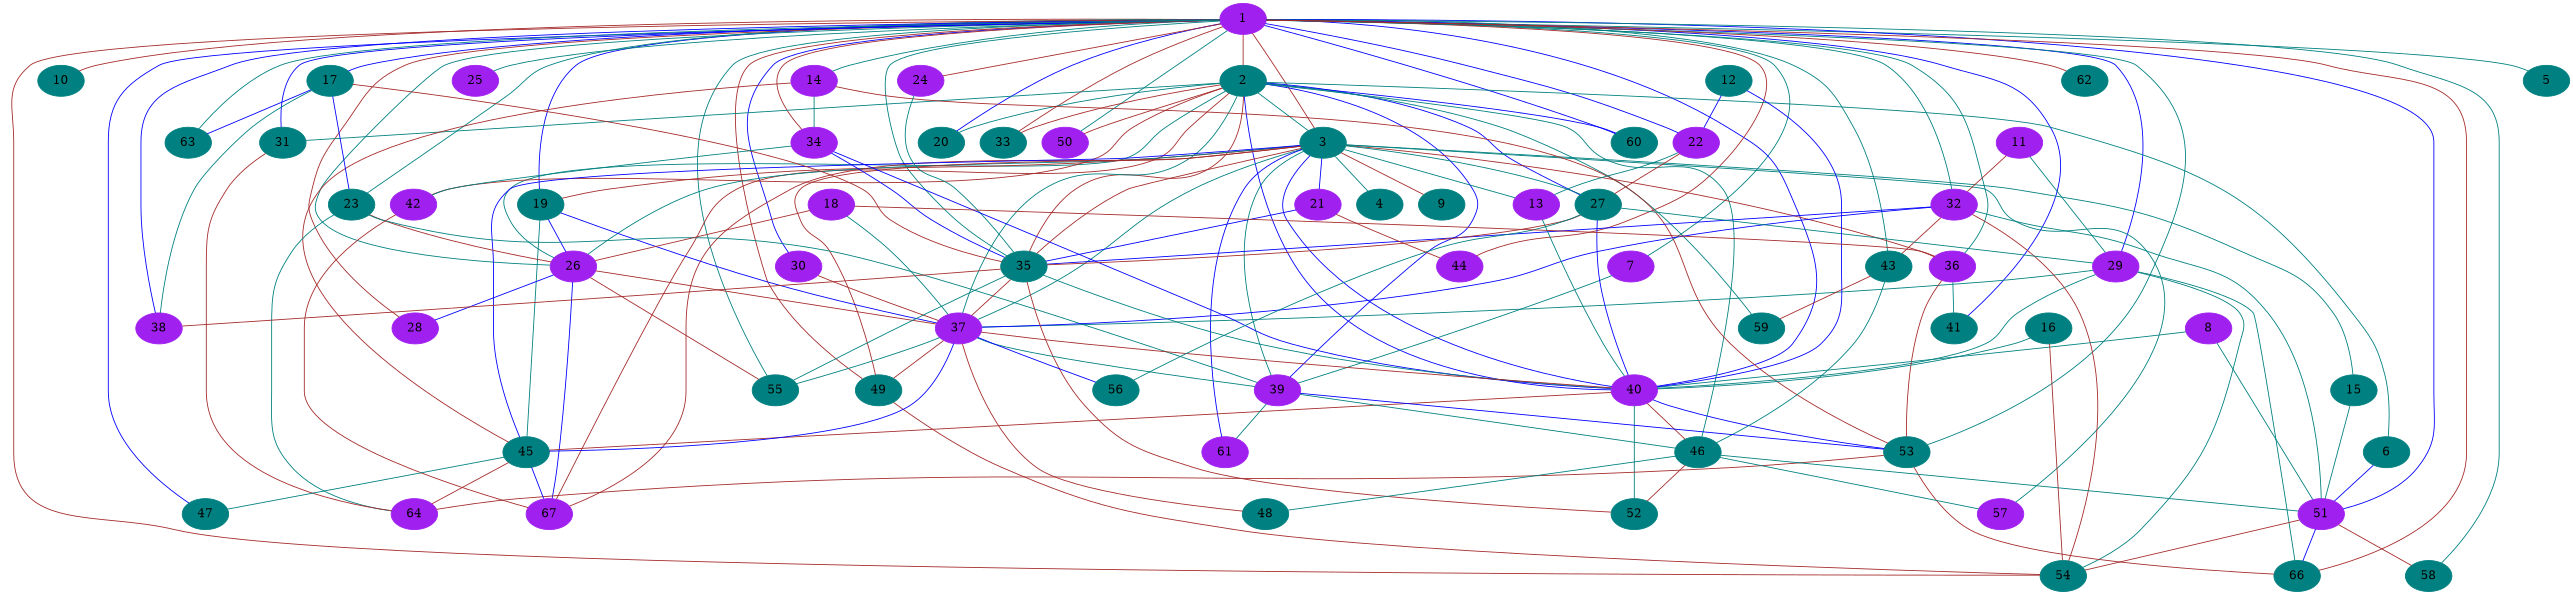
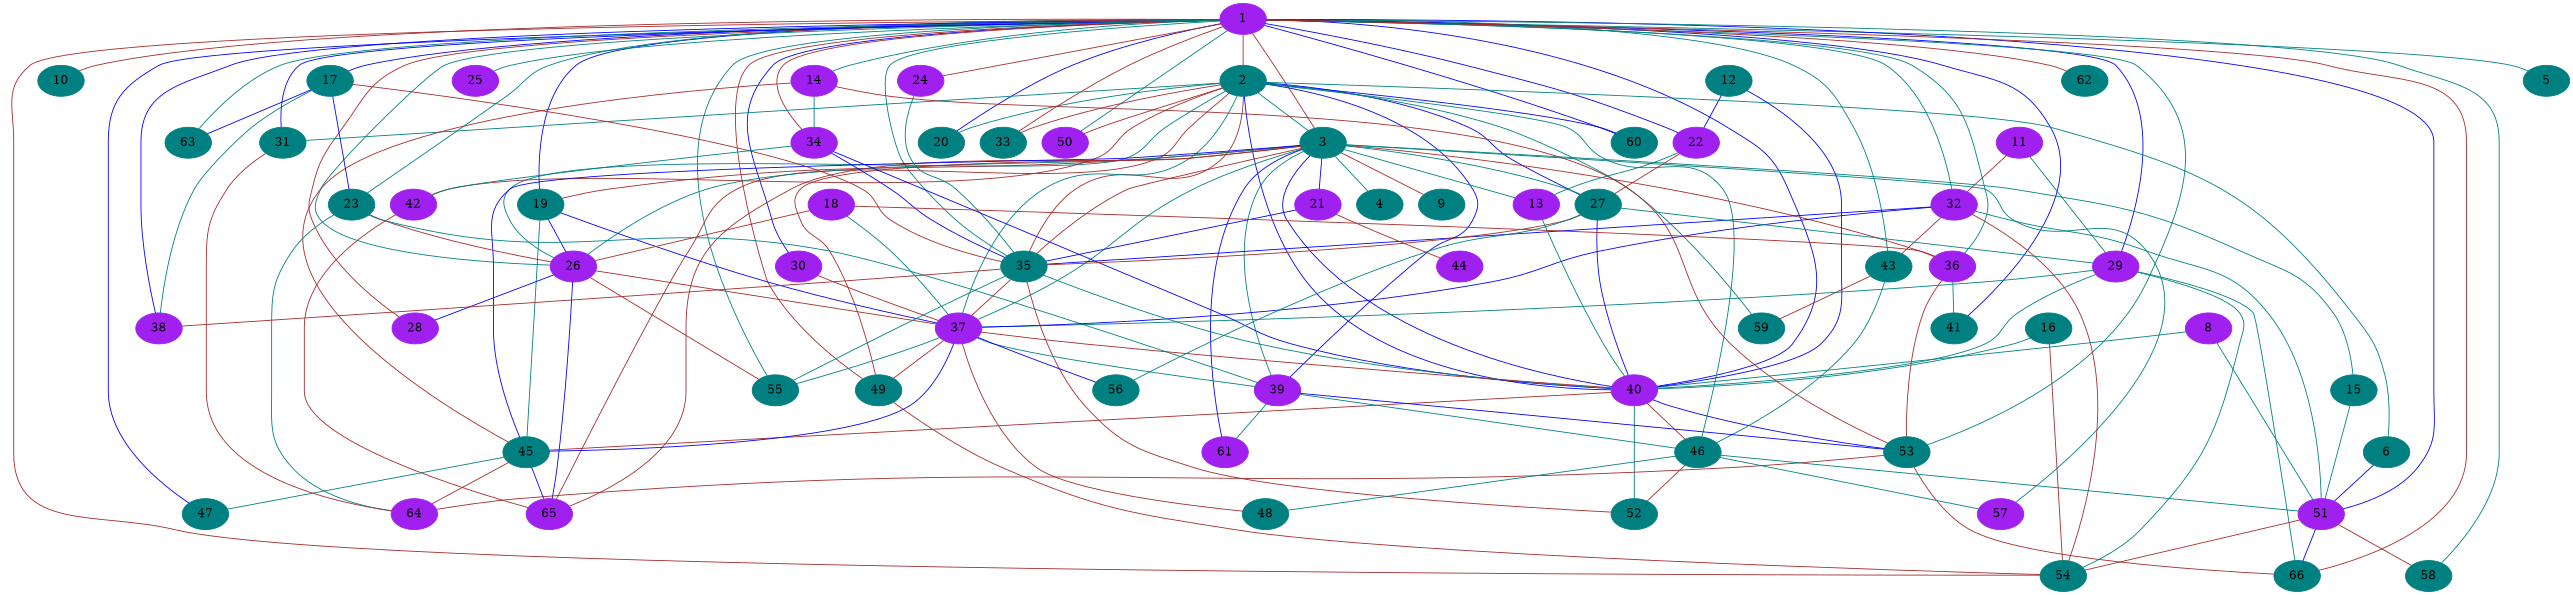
(1746, 59) -> none
(1631, 267) -> none
(549, 514) -> (549, 514)
